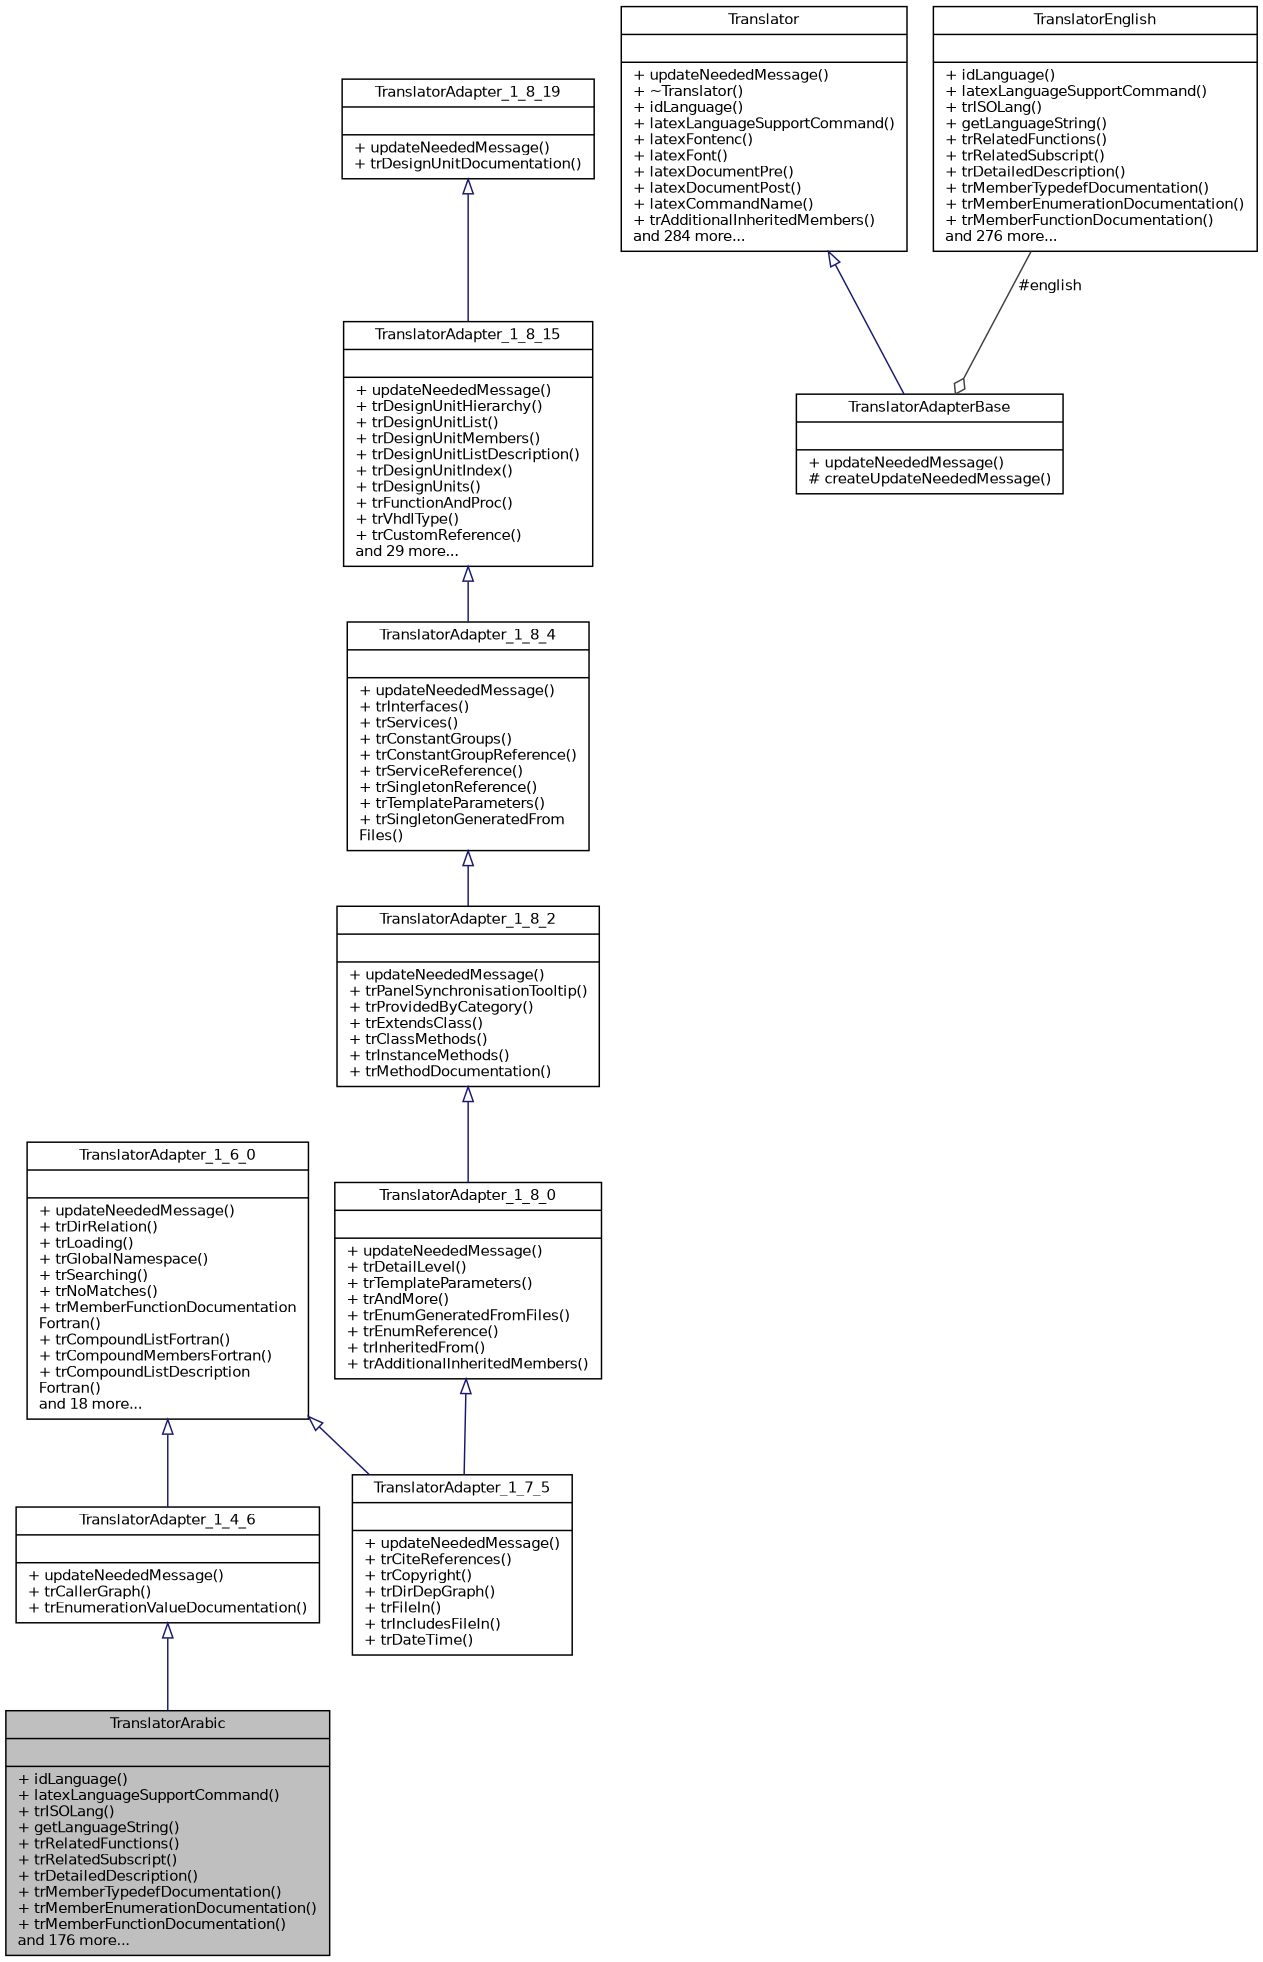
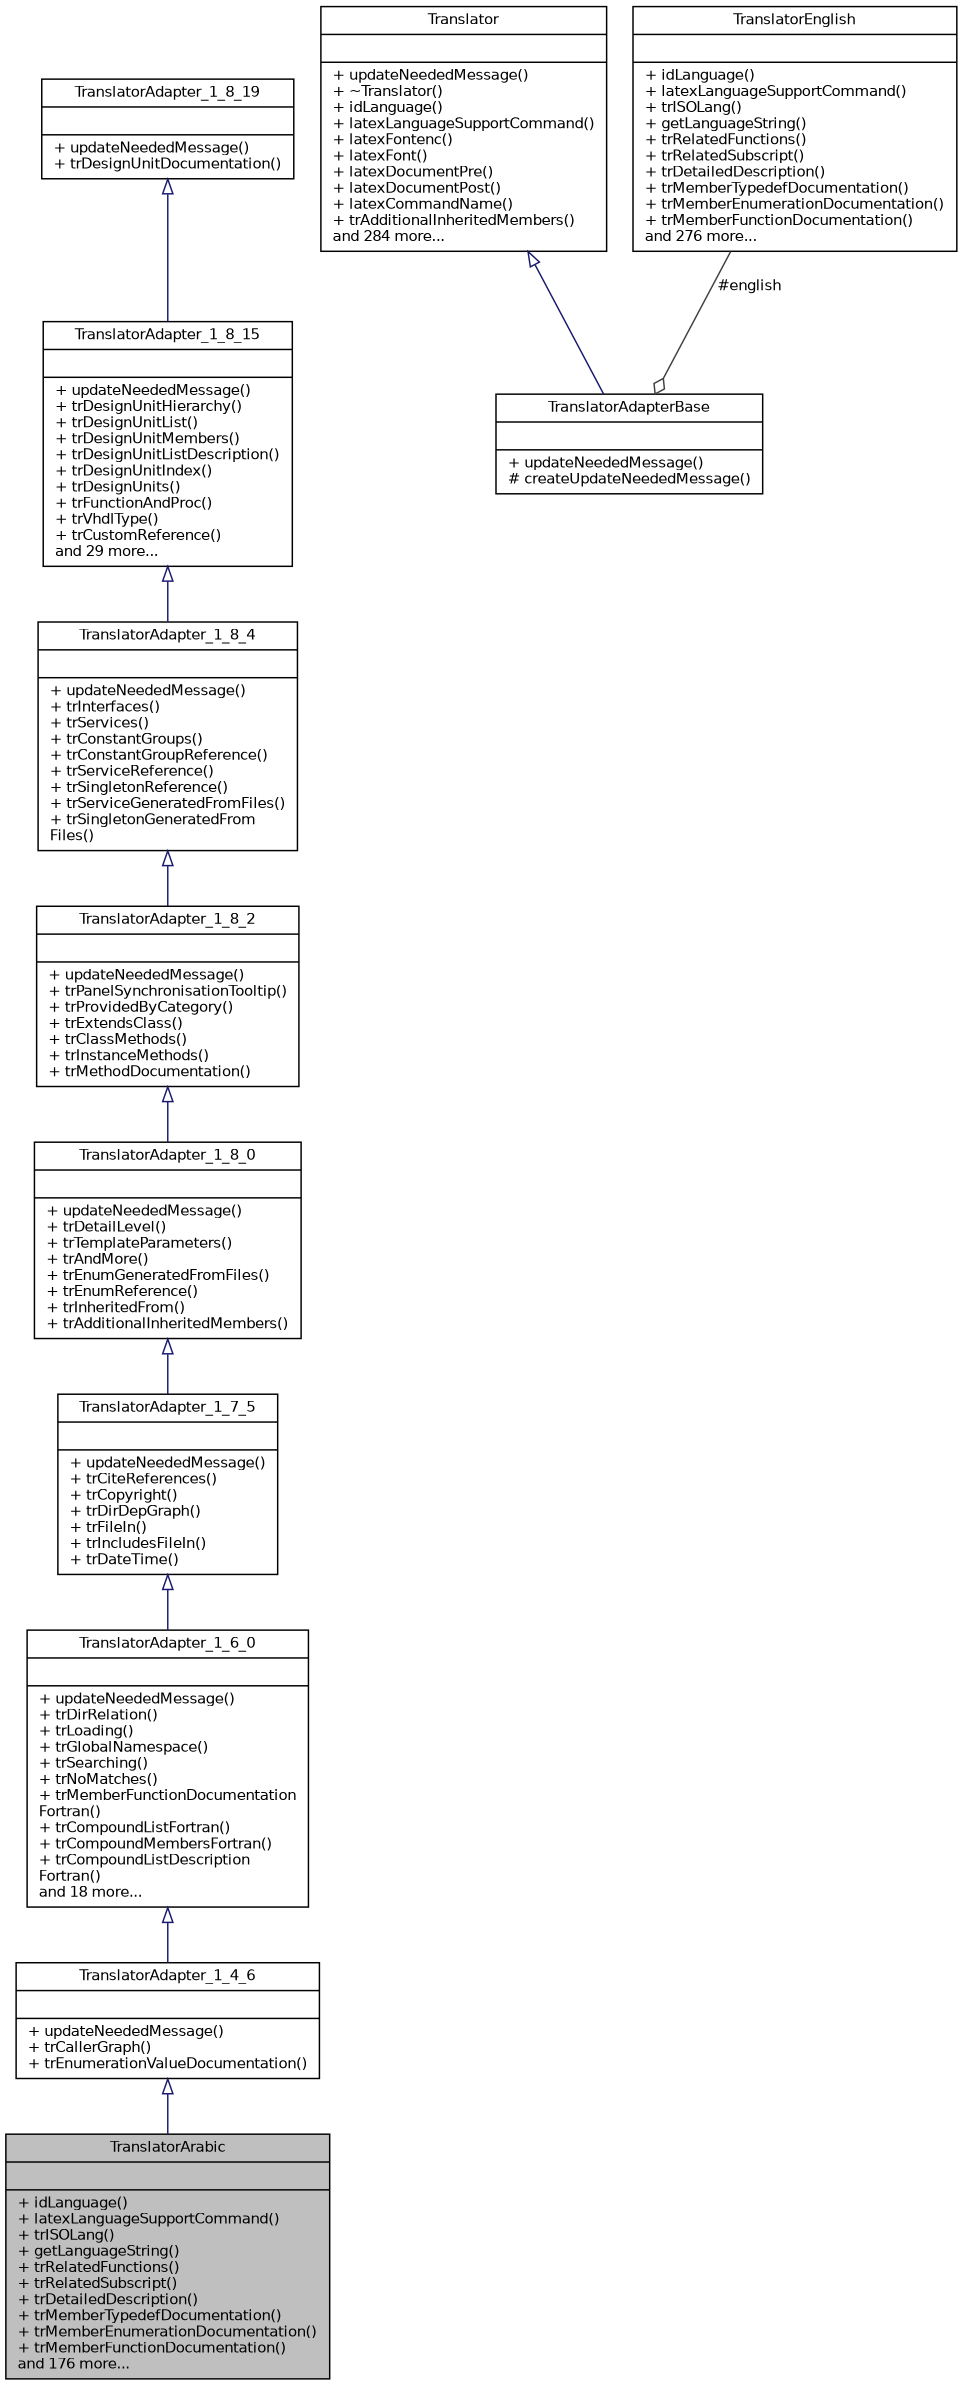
(452, 804) -> (168, 804)
(344, 1451) -> (168, 1610)
